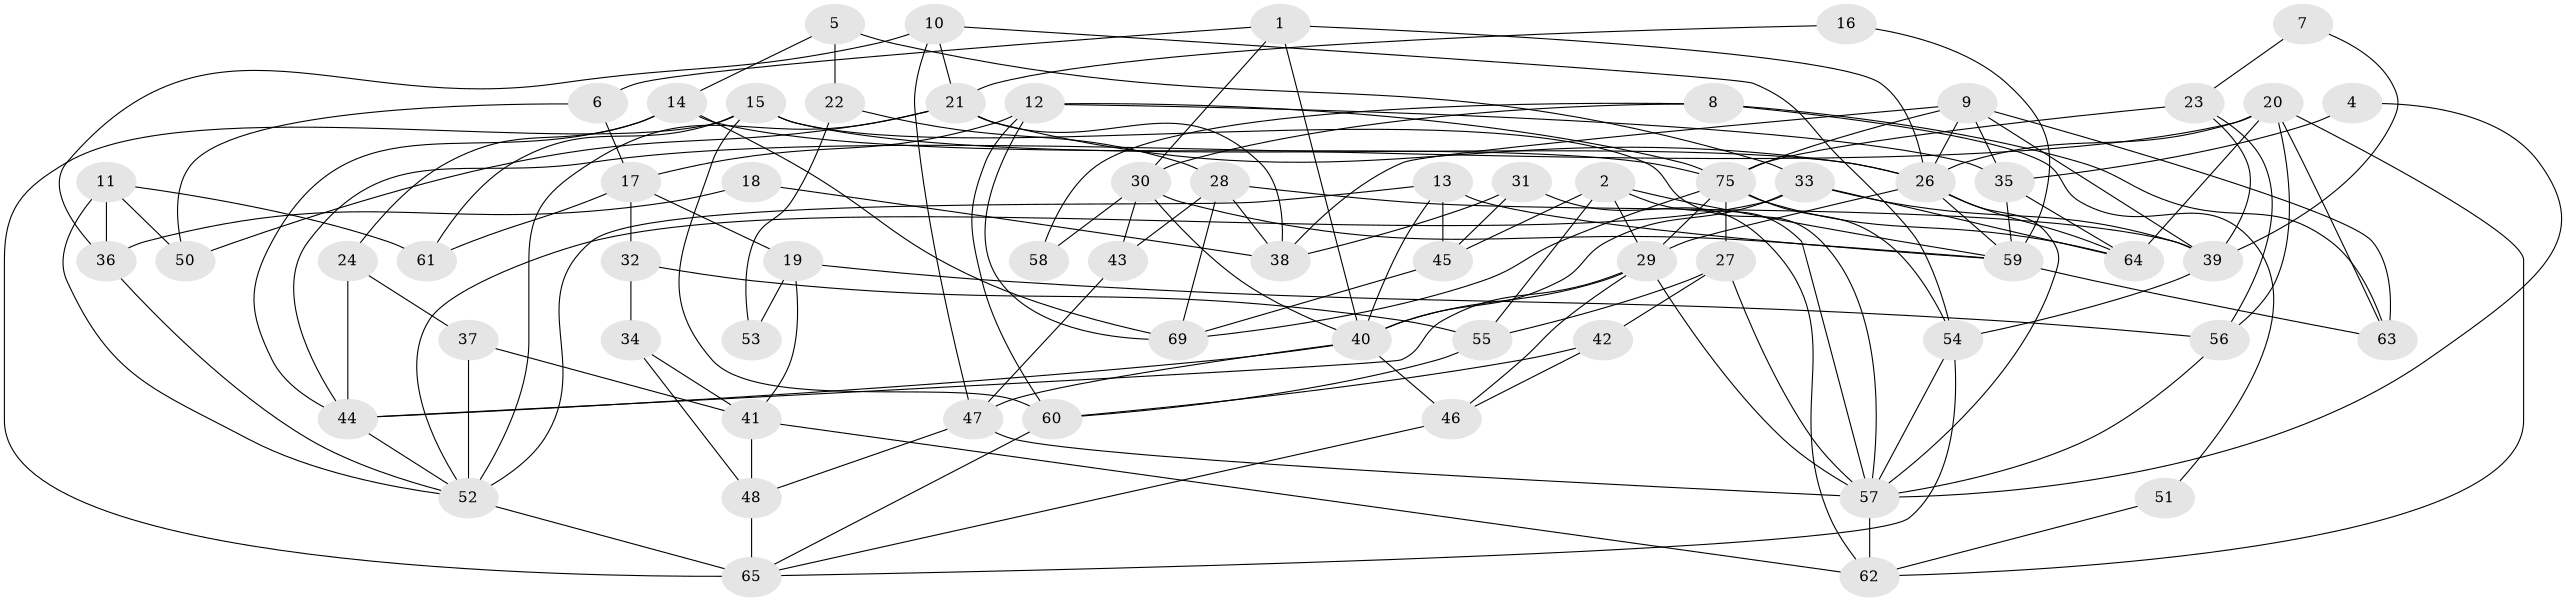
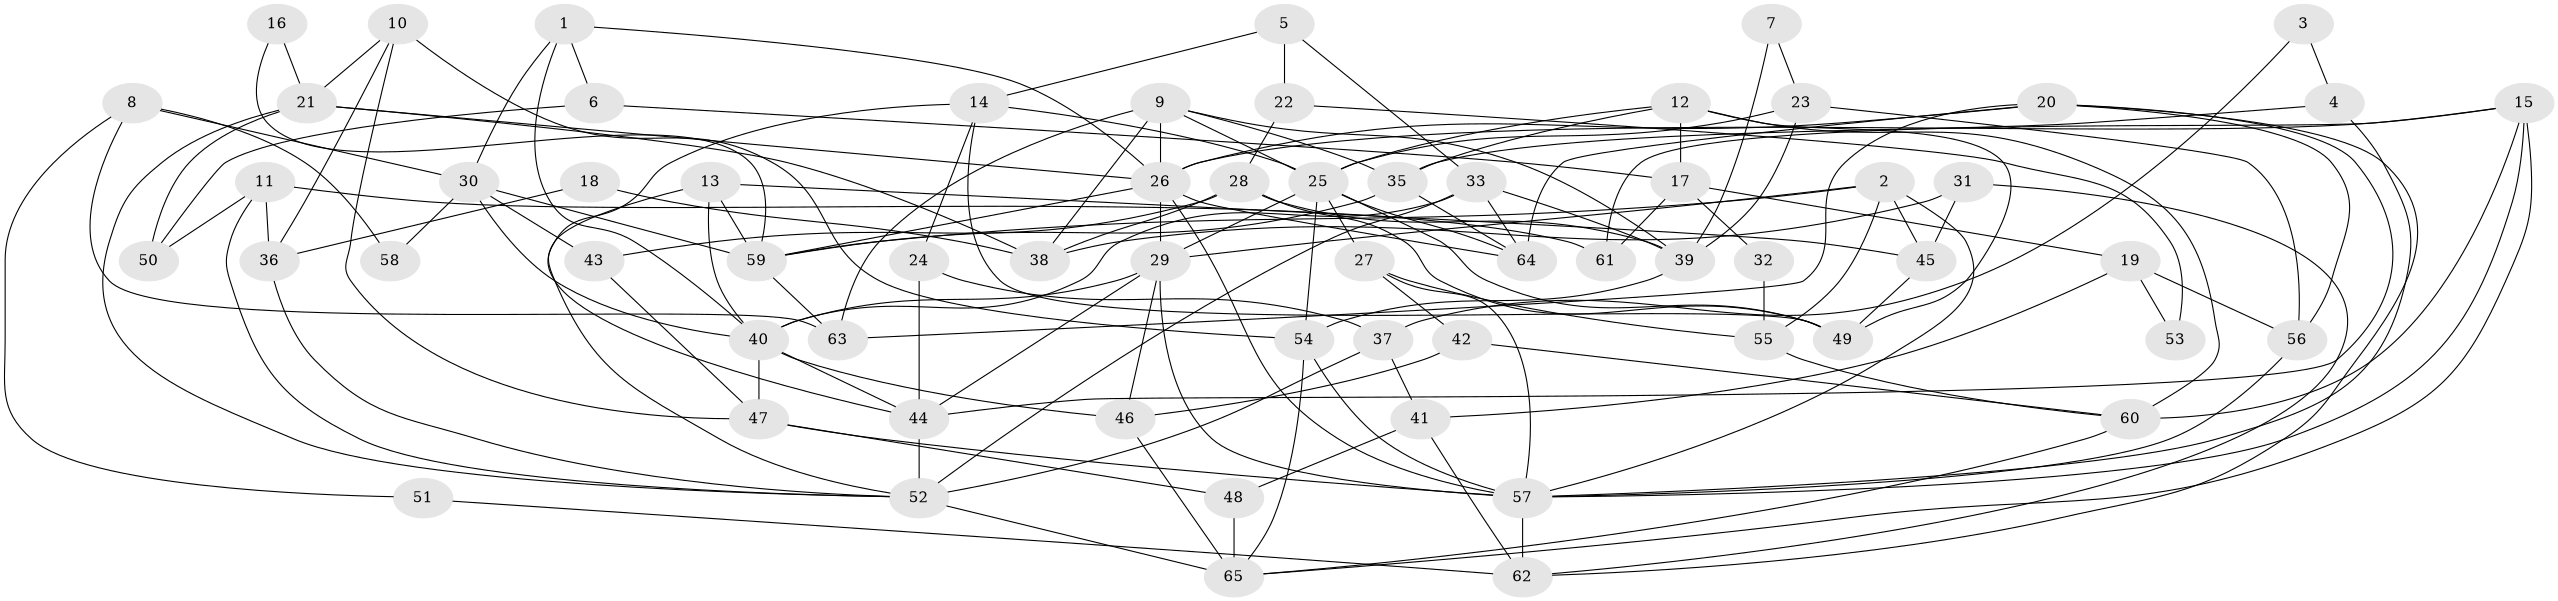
none -> (2304, 24)
(1726, 182) -> (1319, 182)
(631, 340) -> none
(1178, 340) -> (1843, 340)
